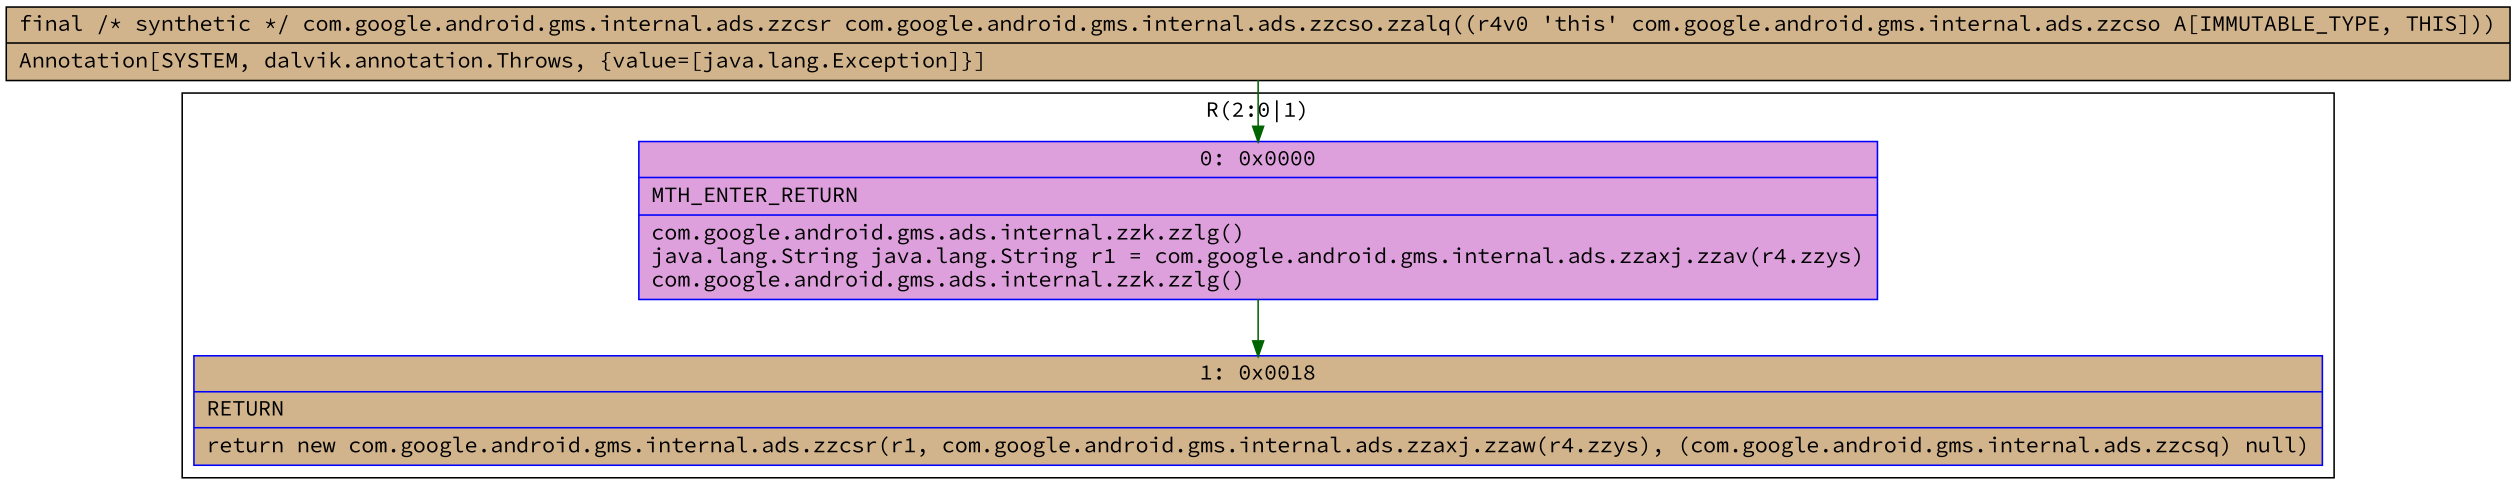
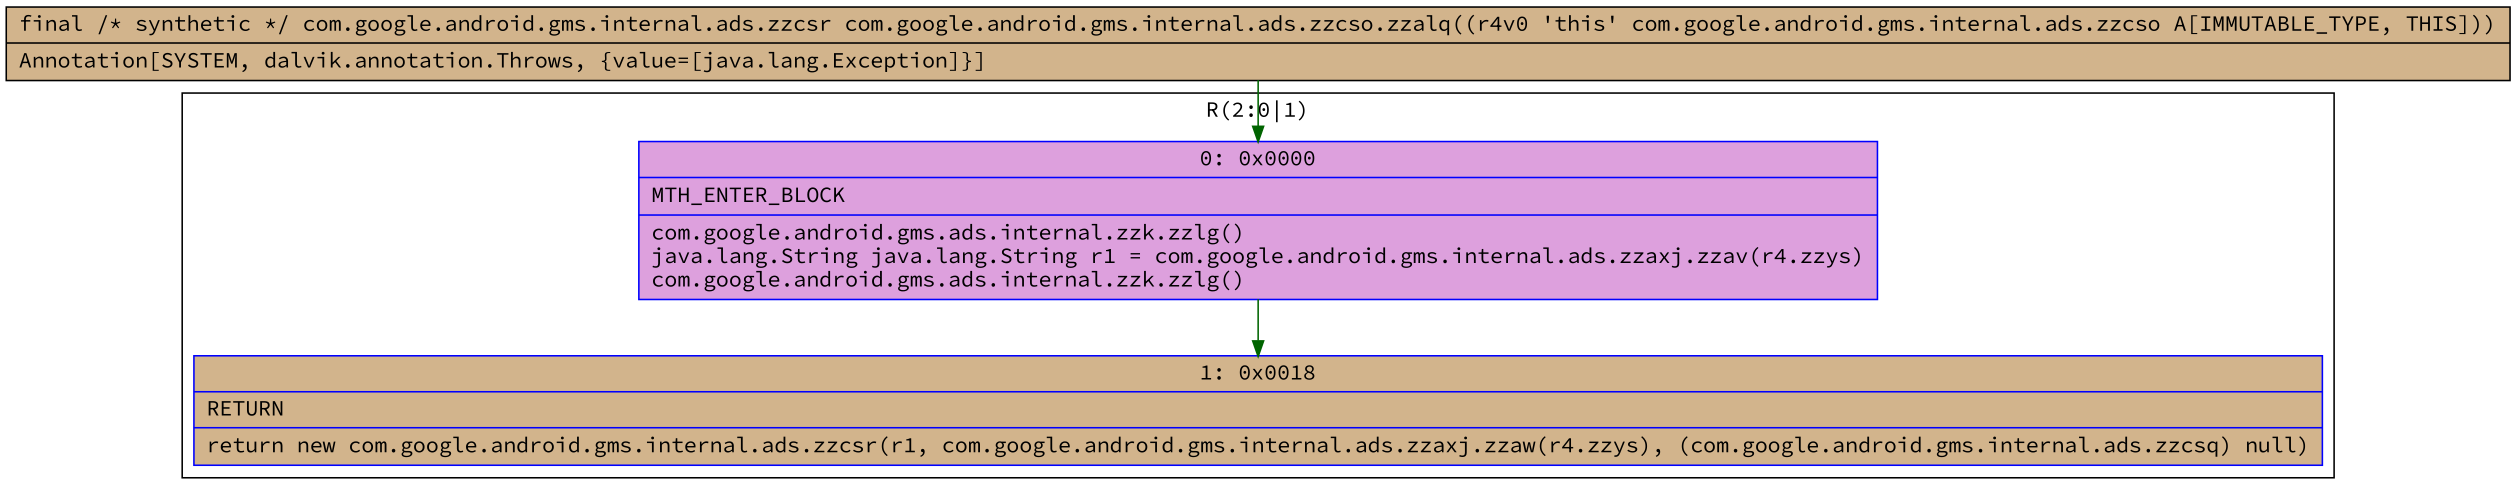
(755, 195) -> (748, 195)
